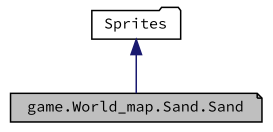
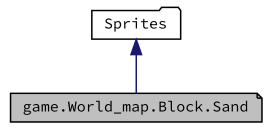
(136, 108) -> (136, 108)
